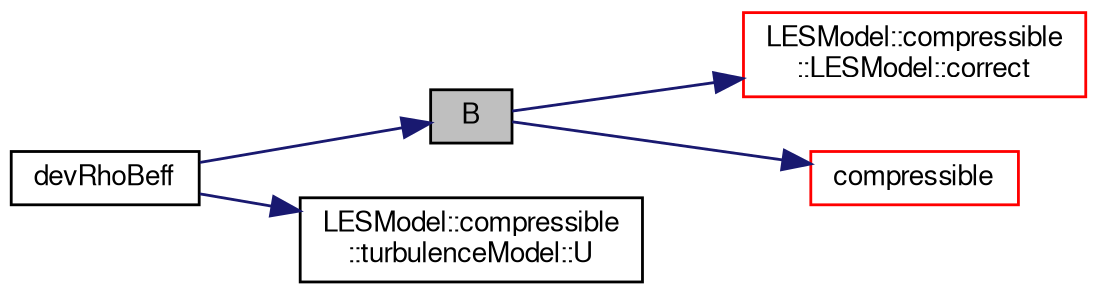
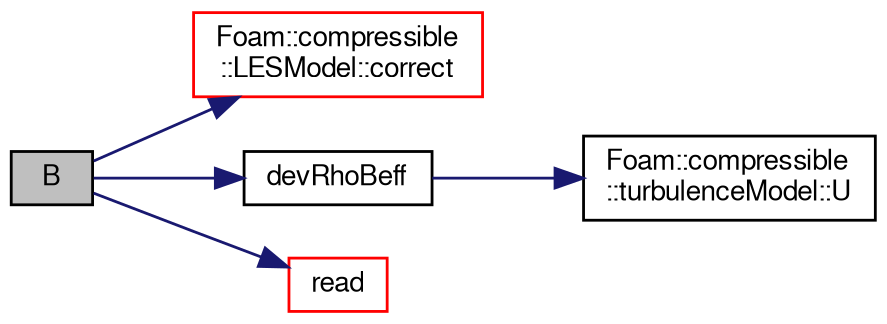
(915, 55) -> (338, 55)
(301, 145) -> (155, 178)
(915, 178) -> (338, 285)
(471, 240) -> (729, 178)
